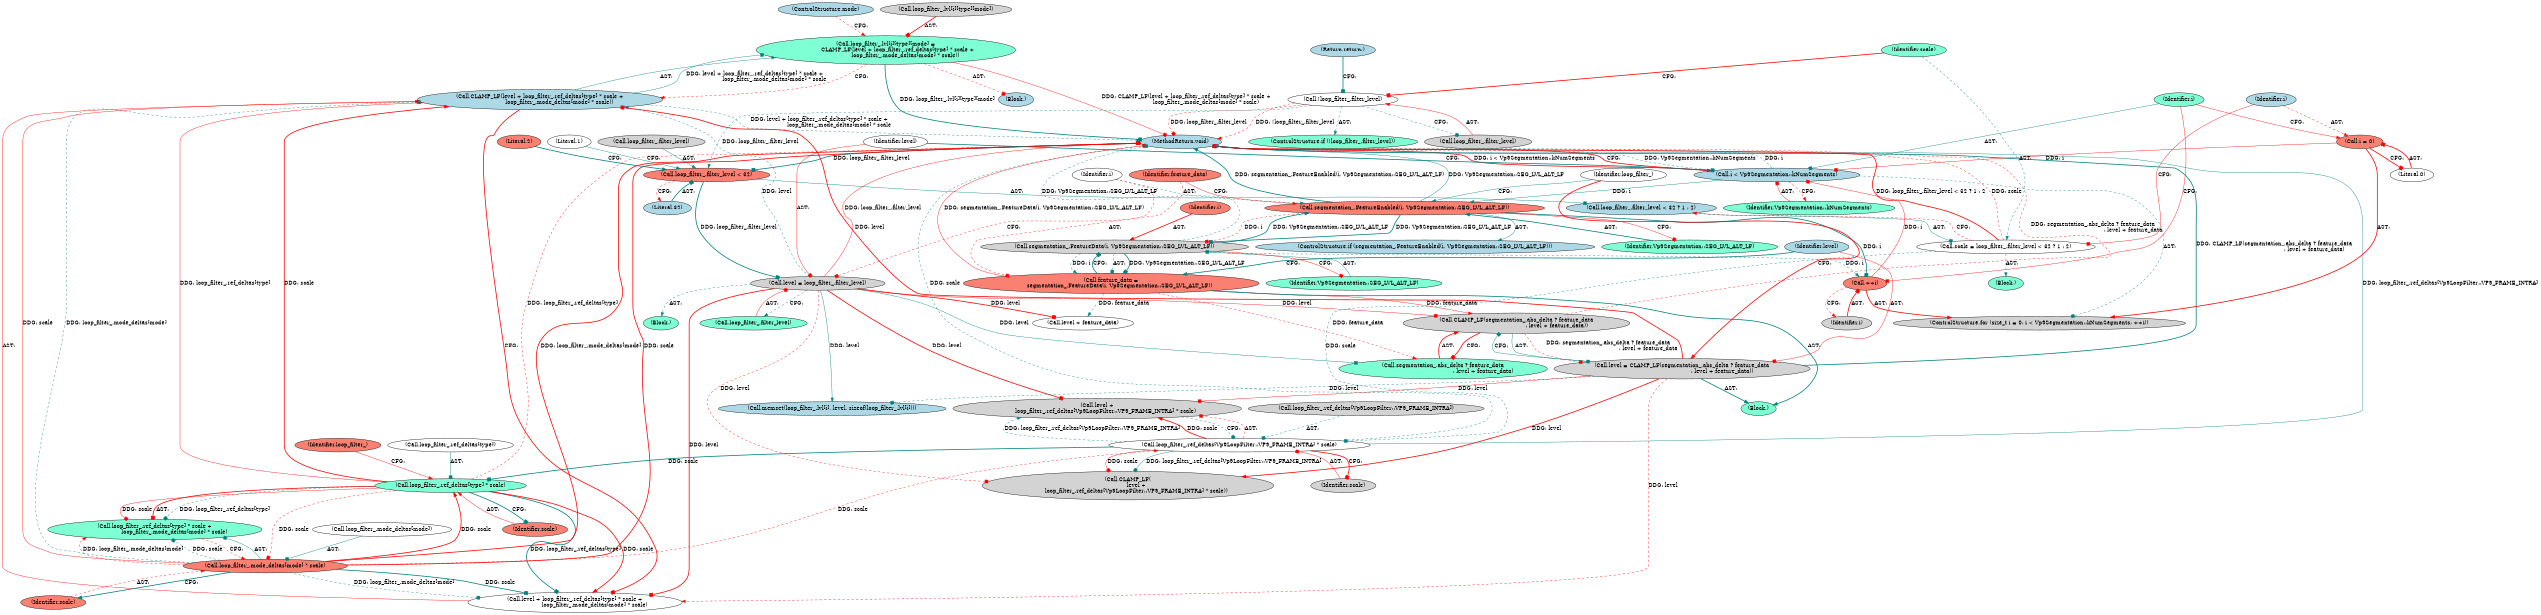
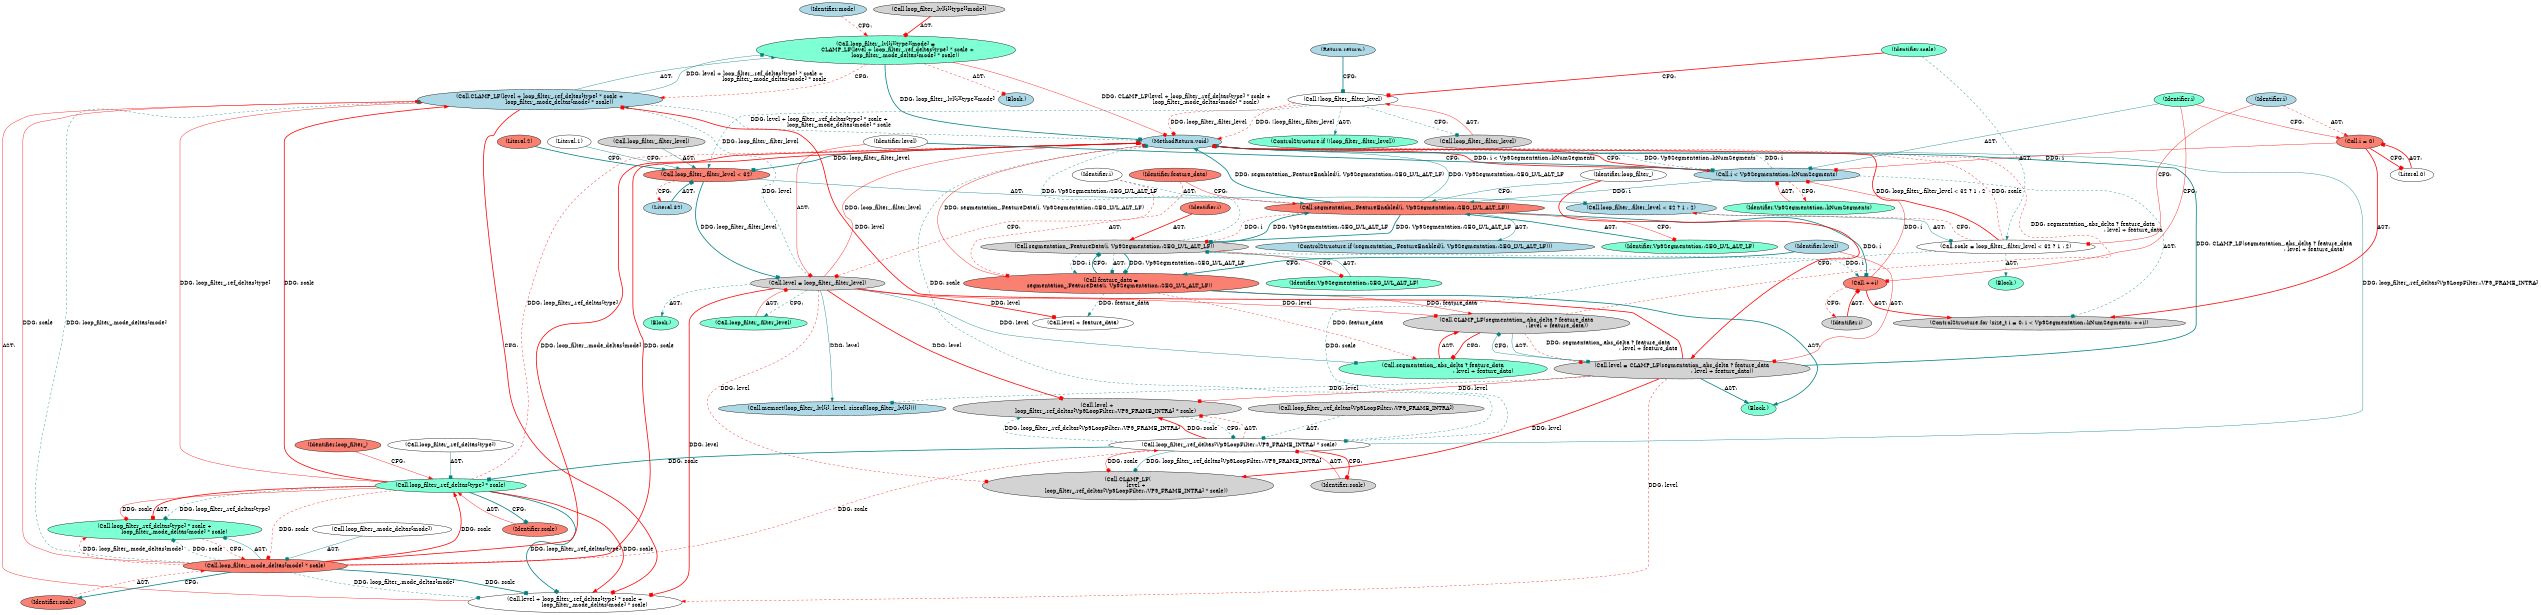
(826, 10) -> (833, 10)
